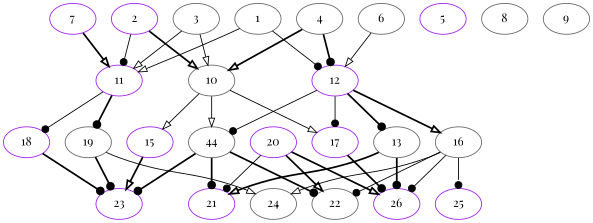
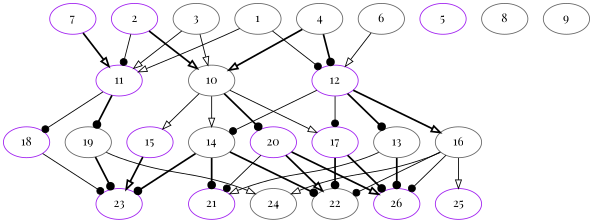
none -> (240, 109)
(212, 142) -> (212, 142)
(458, 169) -> (458, 169)
none -> (335, 170)
(70, 171) -> (70, 171)
(312, 172) -> (312, 172)
